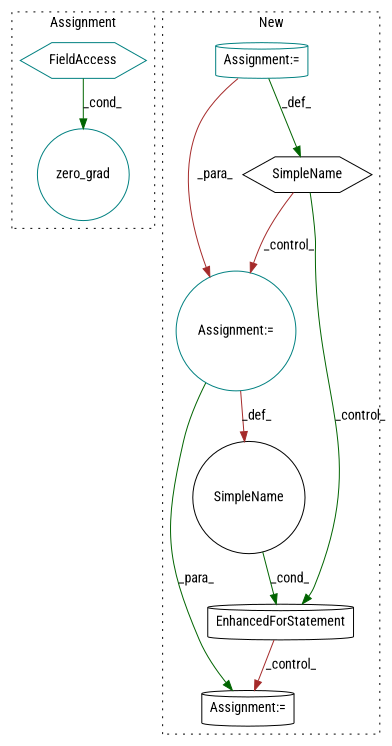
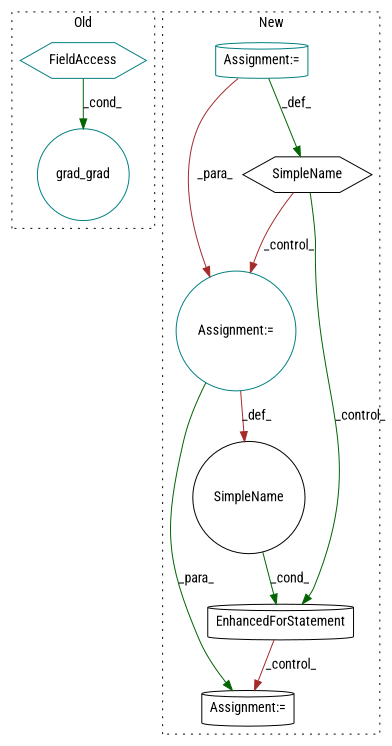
(83, 23) -> (83, 23)
(83, 175) -> (83, 175)
